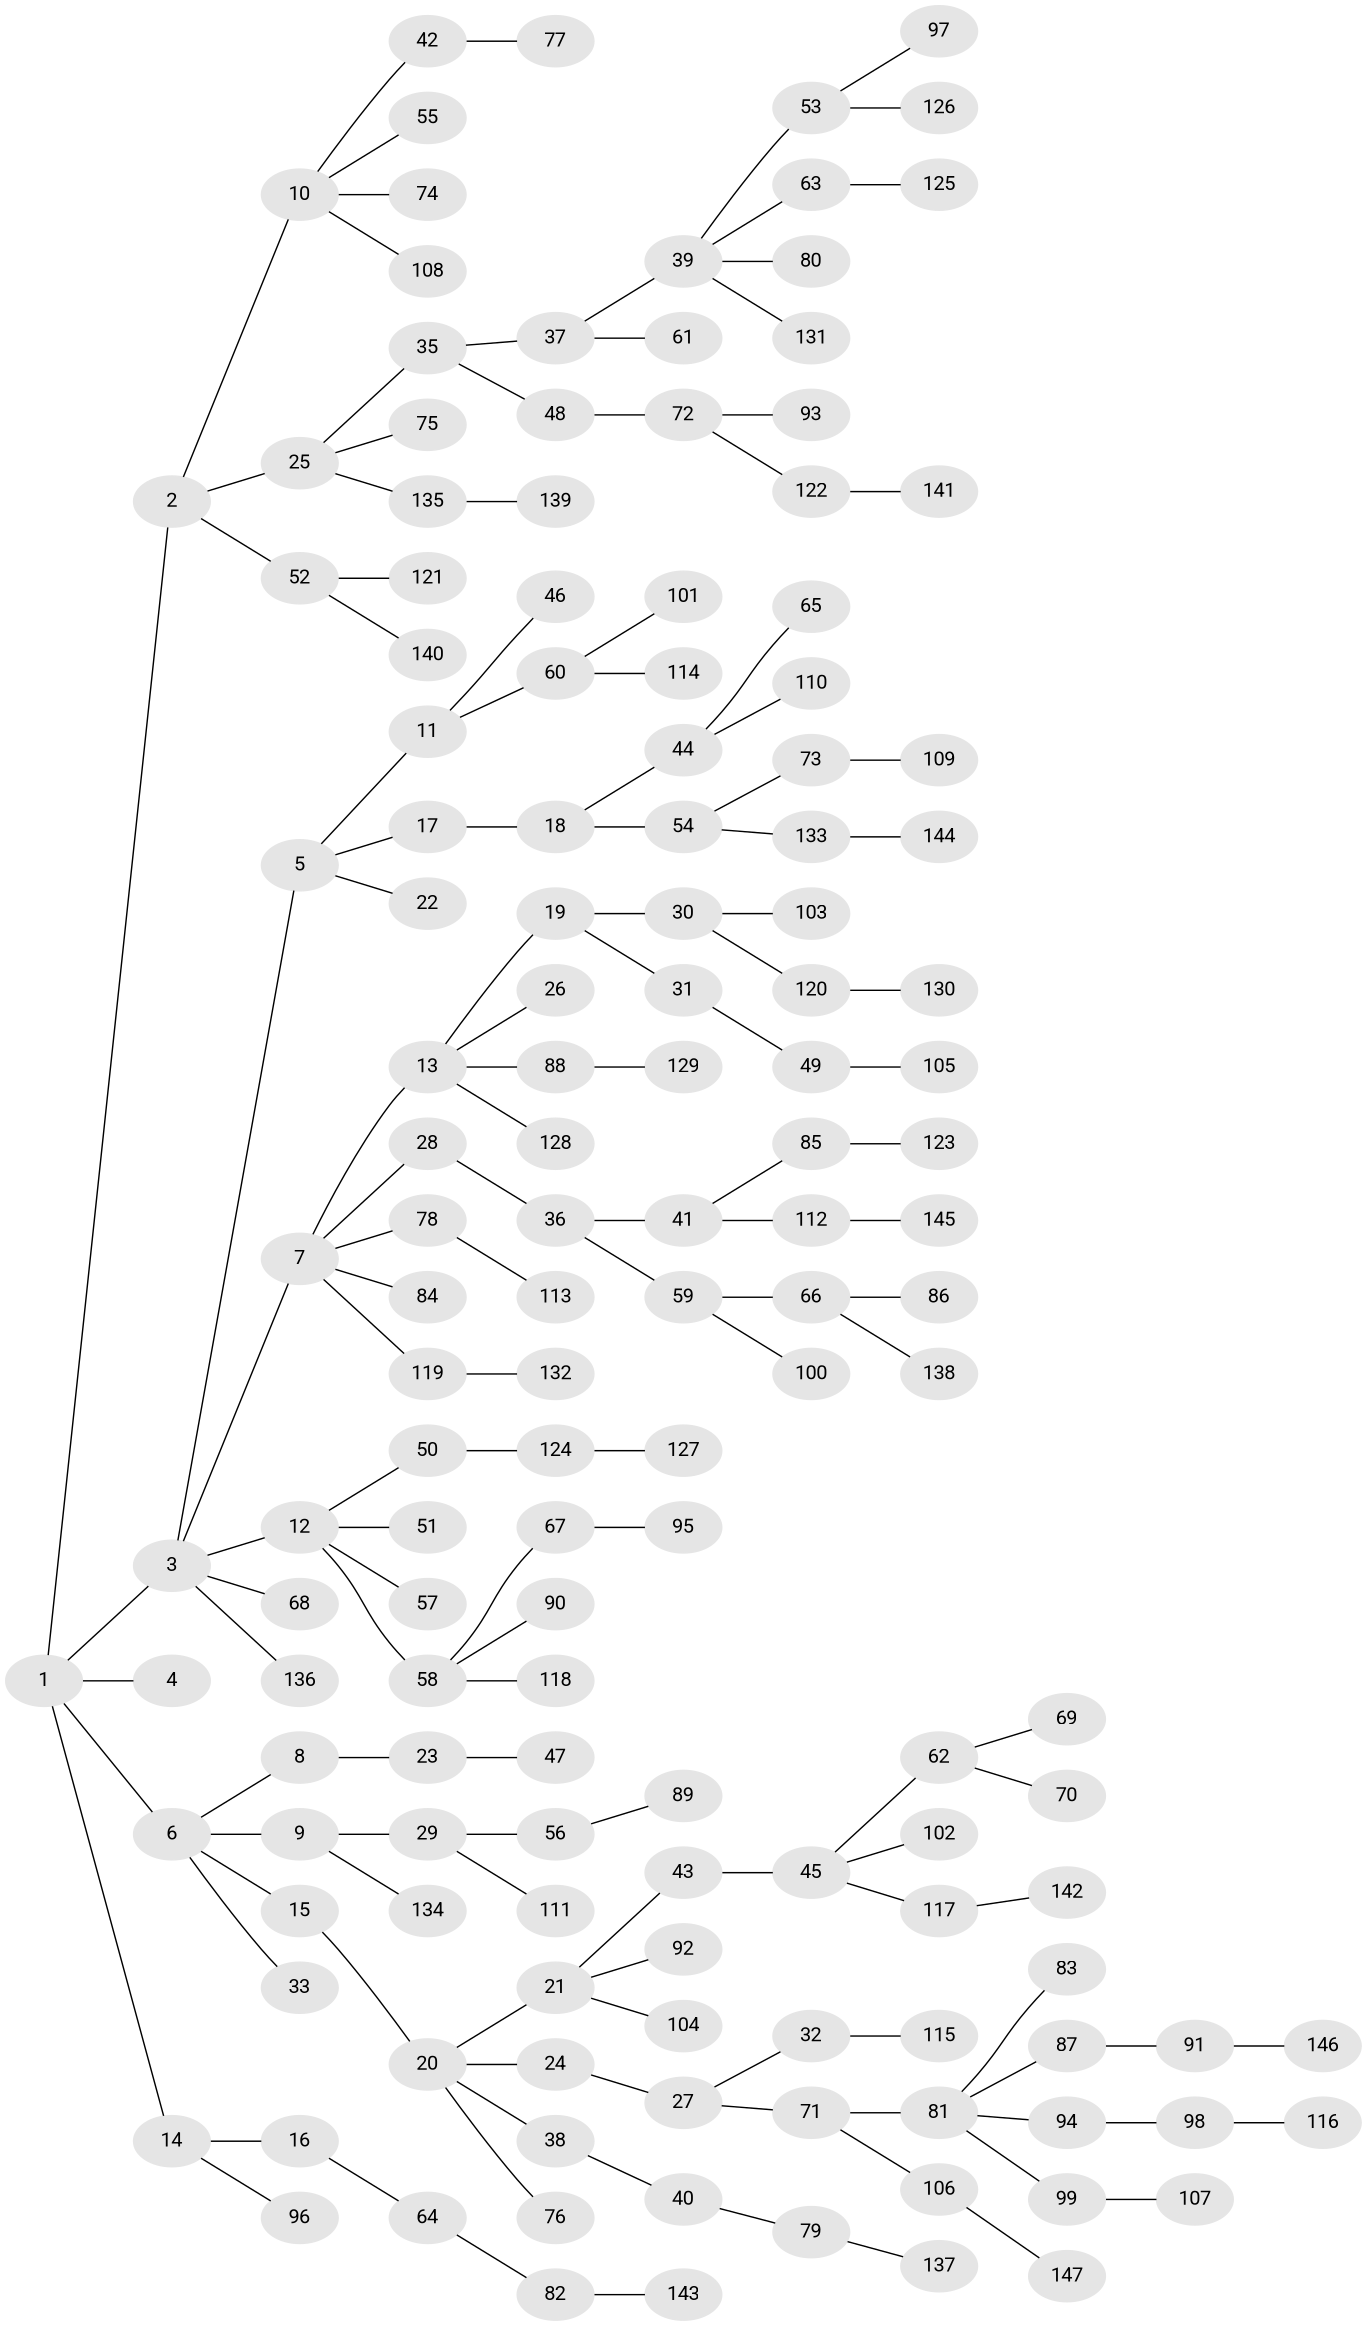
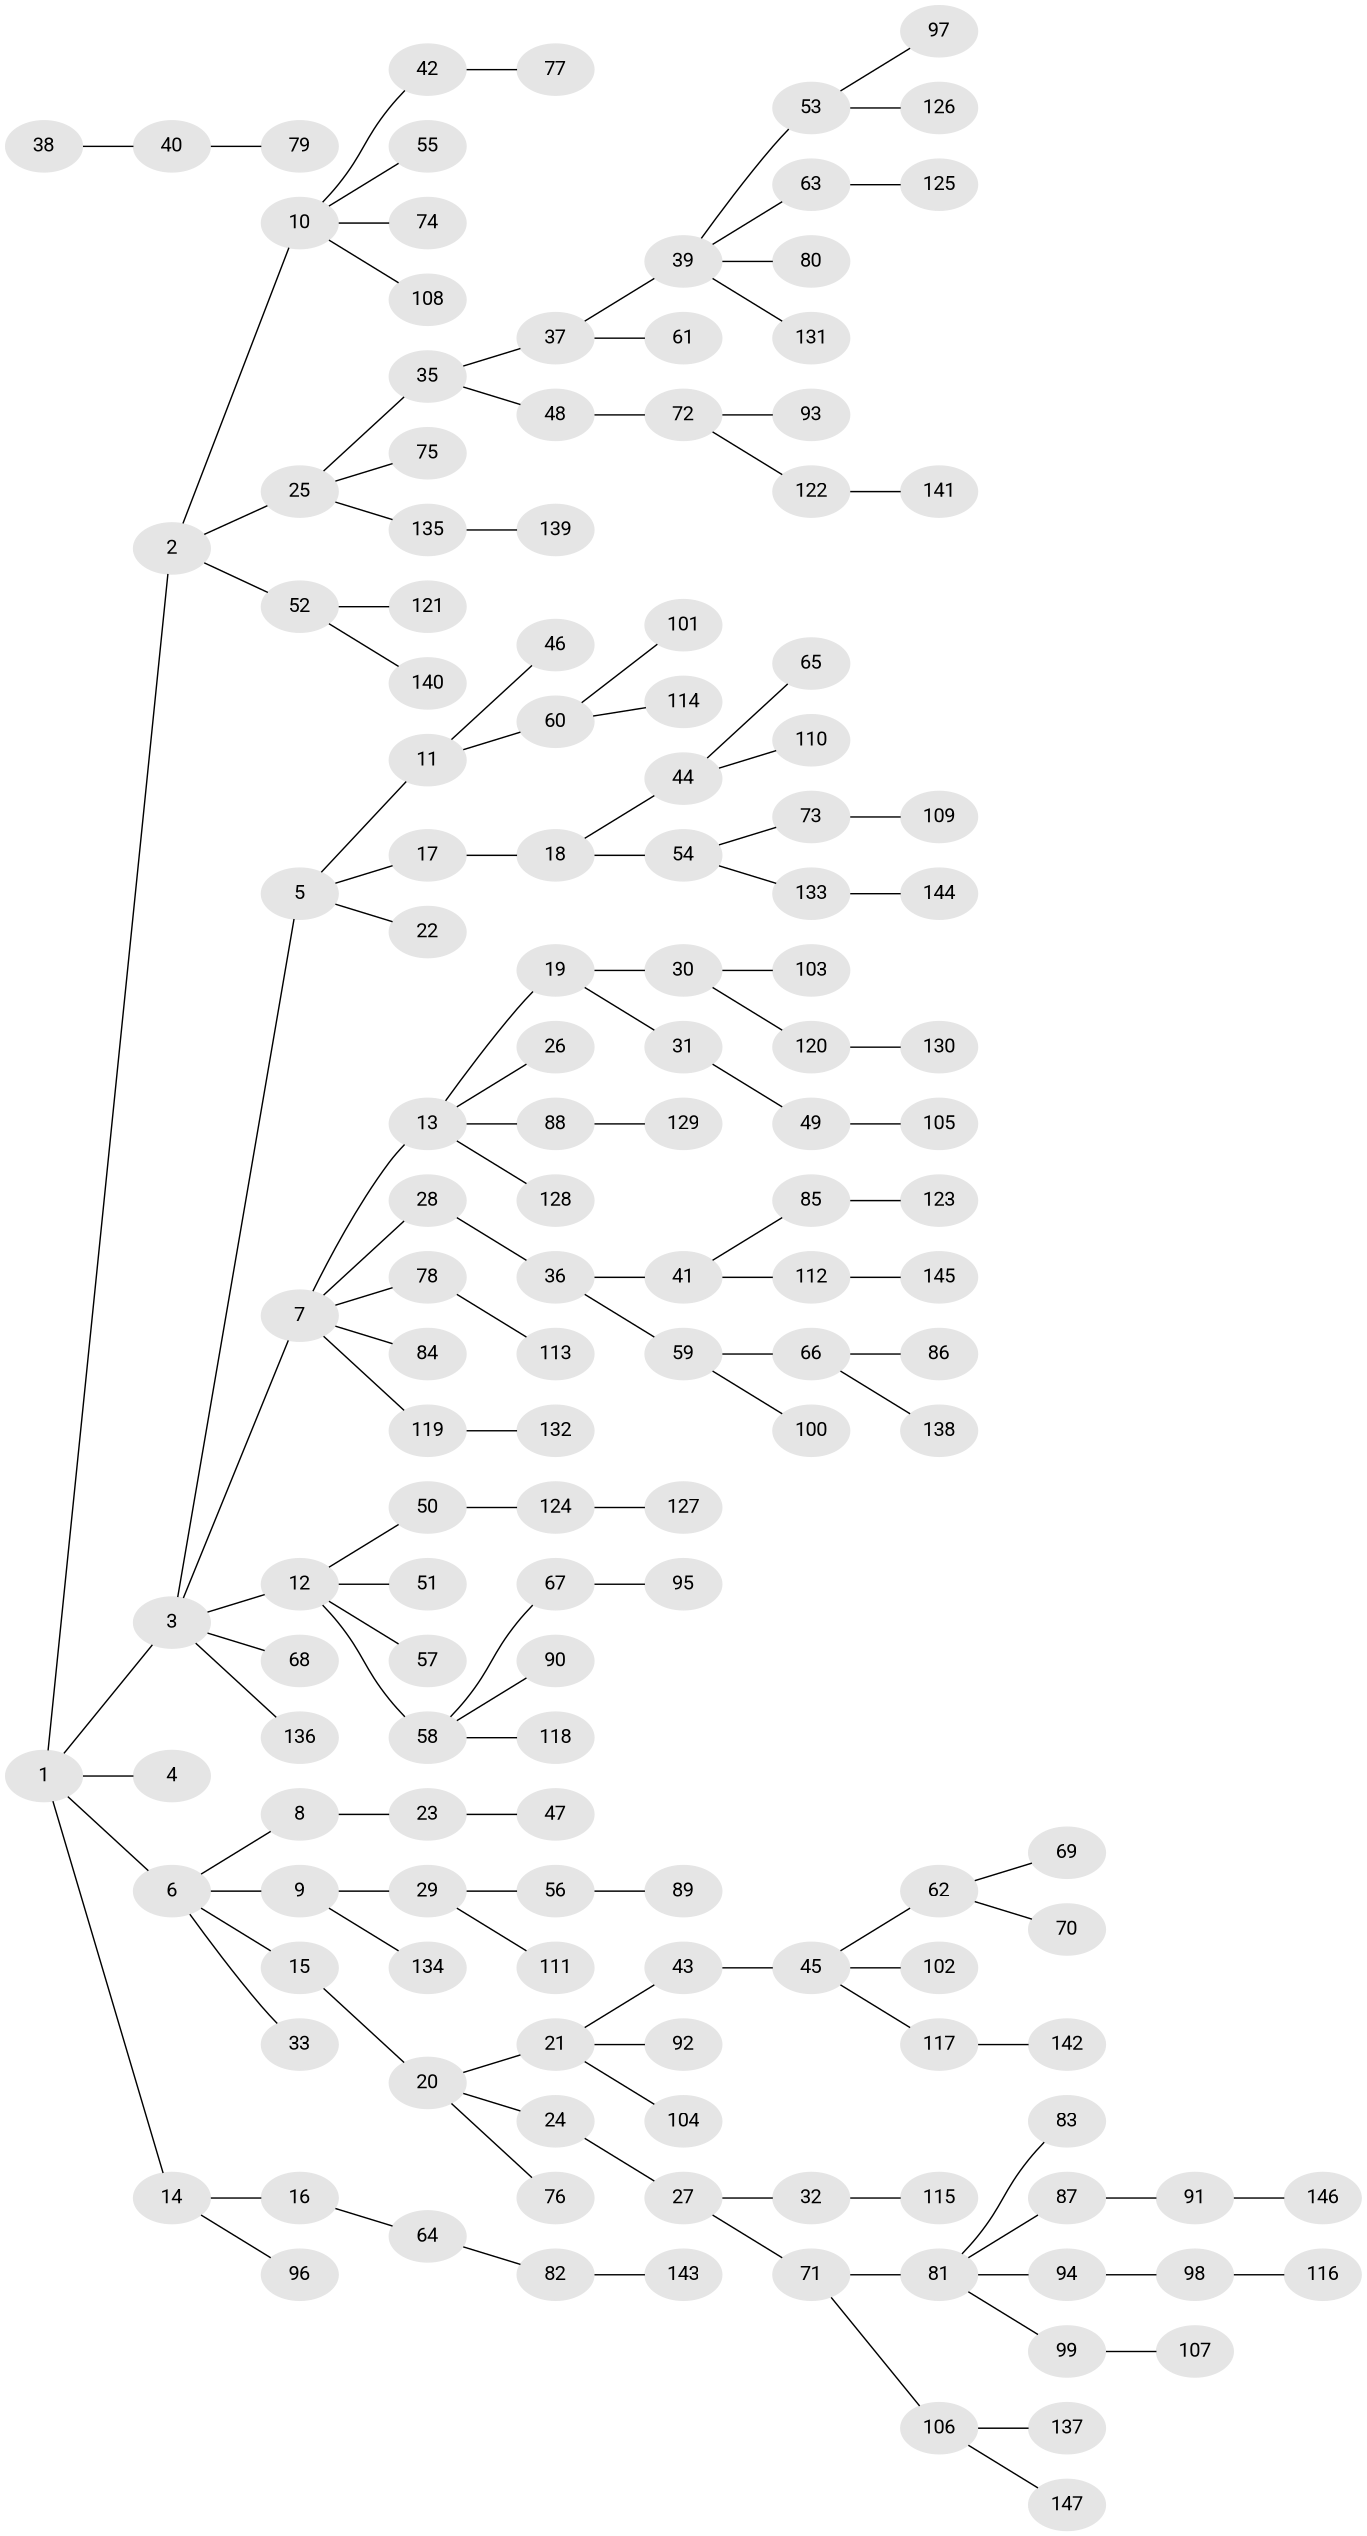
(492, 2103) -> none
(875, 2249) -> (1003, 2428)
